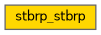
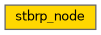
(50, 17) -> (50, 17)
